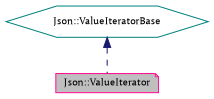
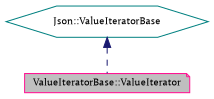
(107, 83) -> (107, 83)
